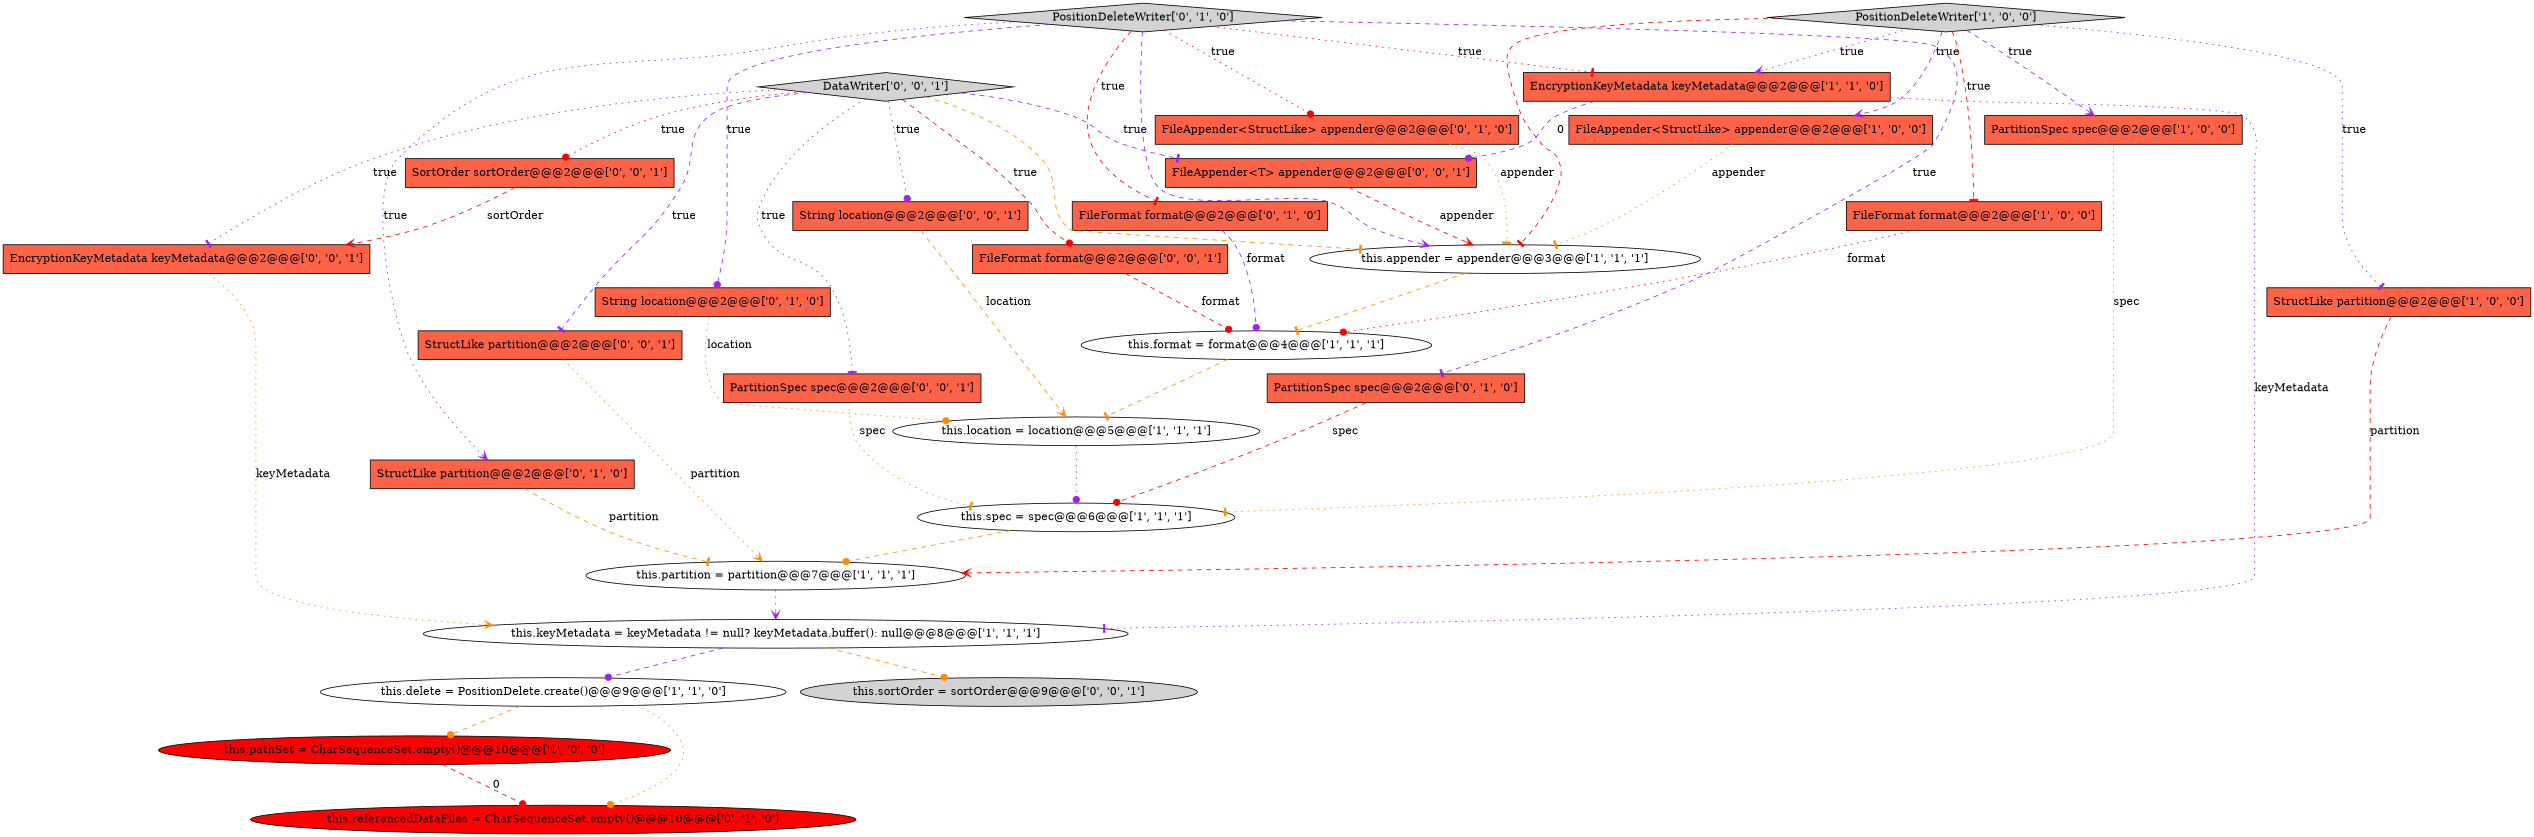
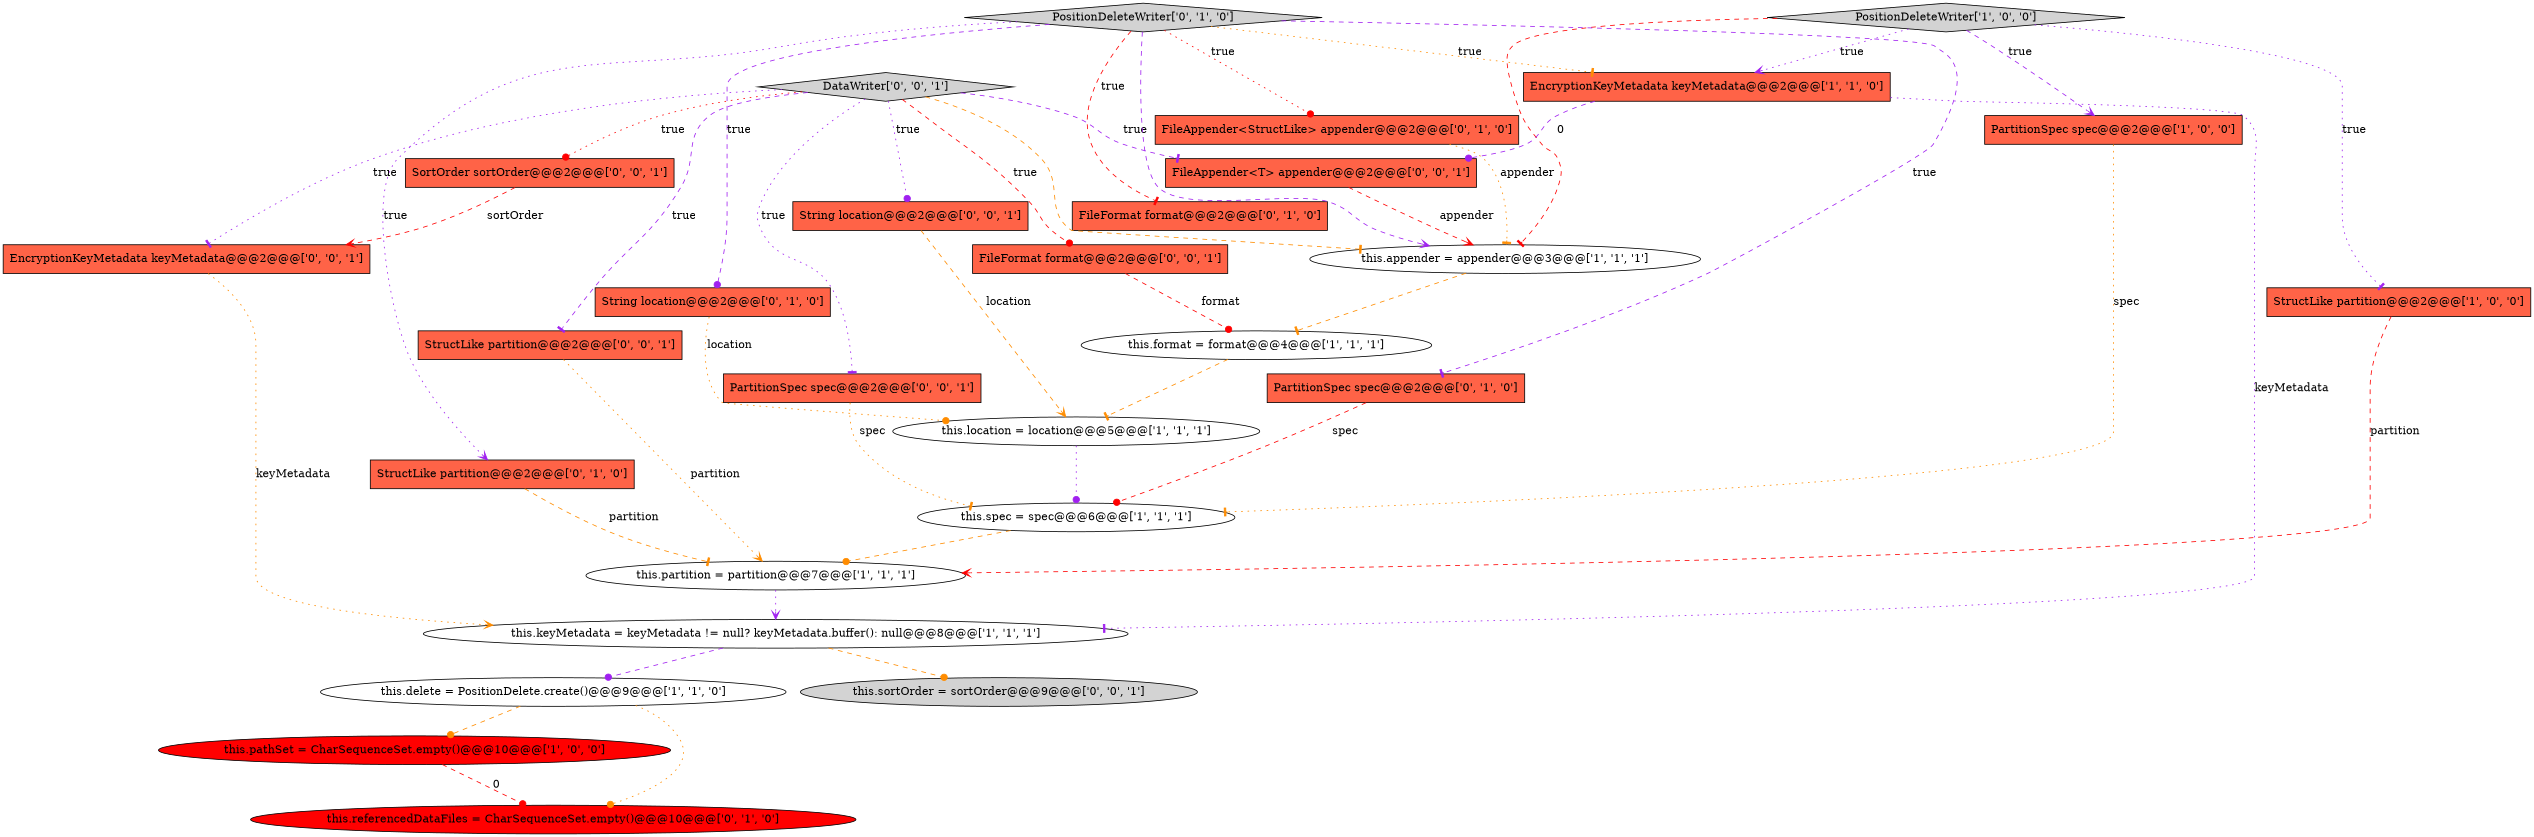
(1400, 49) -> (1400, 49)
(1751, 130) -> none
(1974, 216) -> none
(1248, 274) -> none
